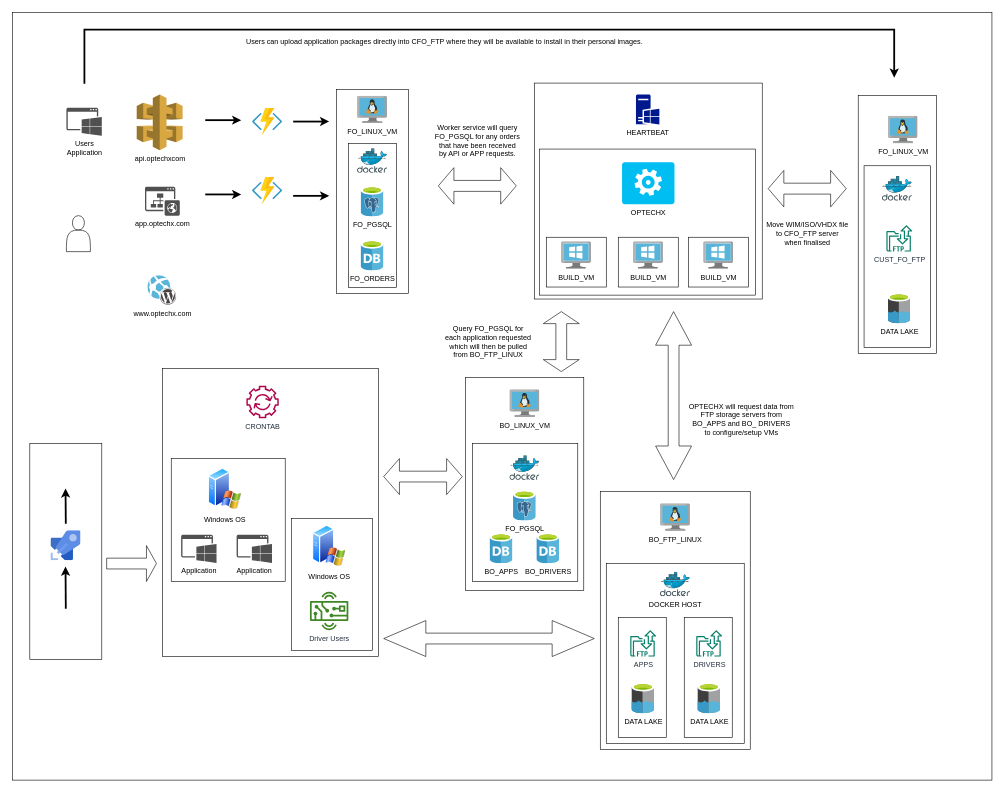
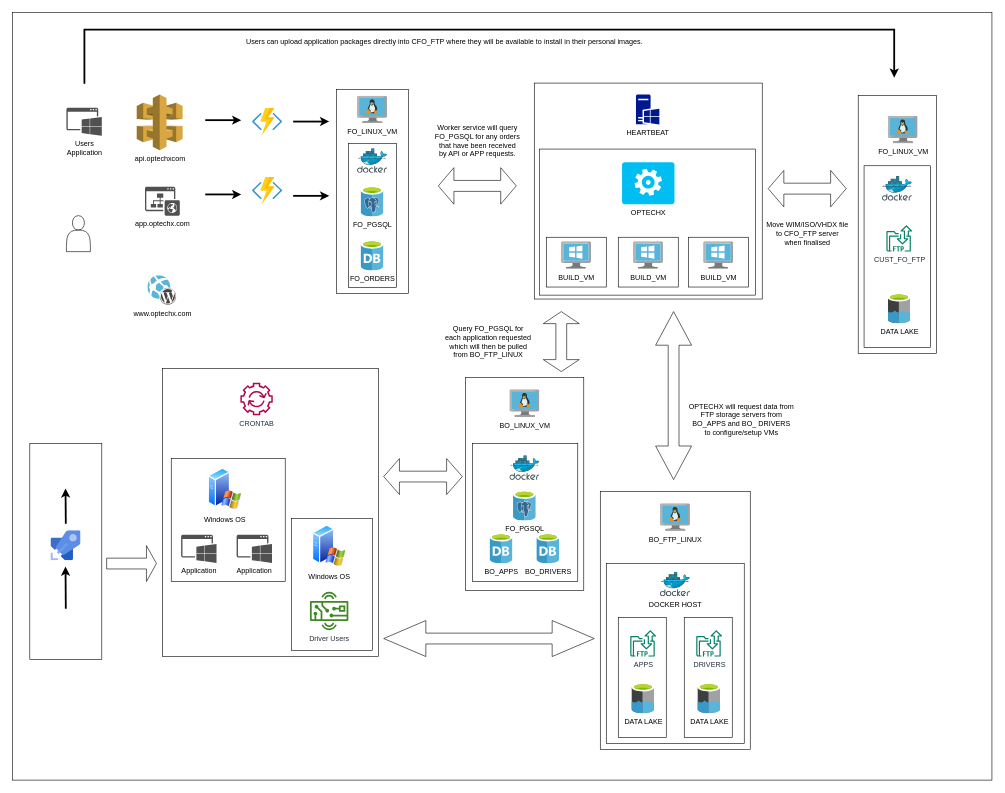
(263, 402) -> (257, 399)
